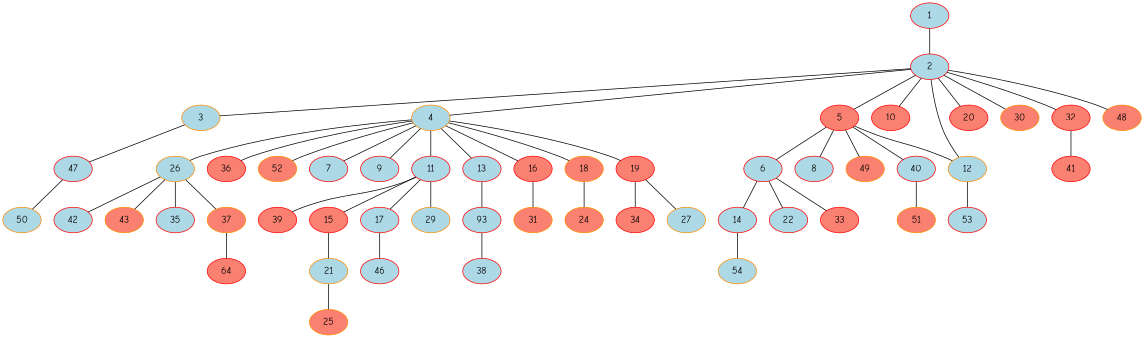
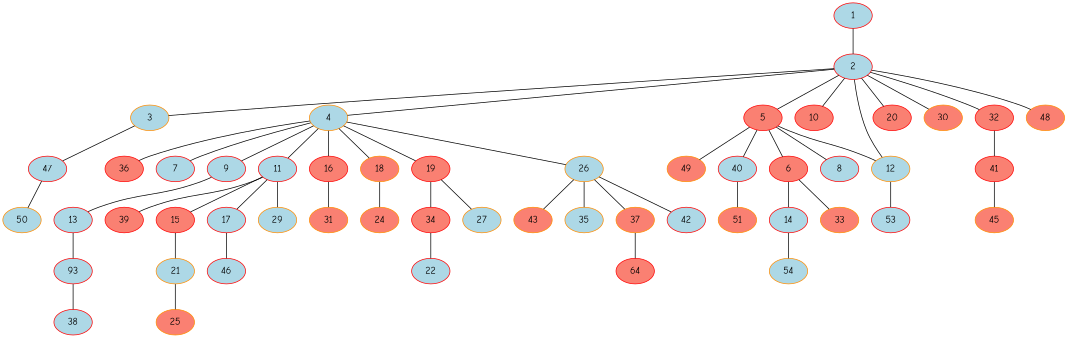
(456, 143) -> (150, 194)
(278, 169) -> none
(763, 169) -> (789, 169)
(776, 194) -> (431, 246)
(175, 220) -> (584, 220)
(840, 220) -> (840, 220)
none -> (994, 220)
